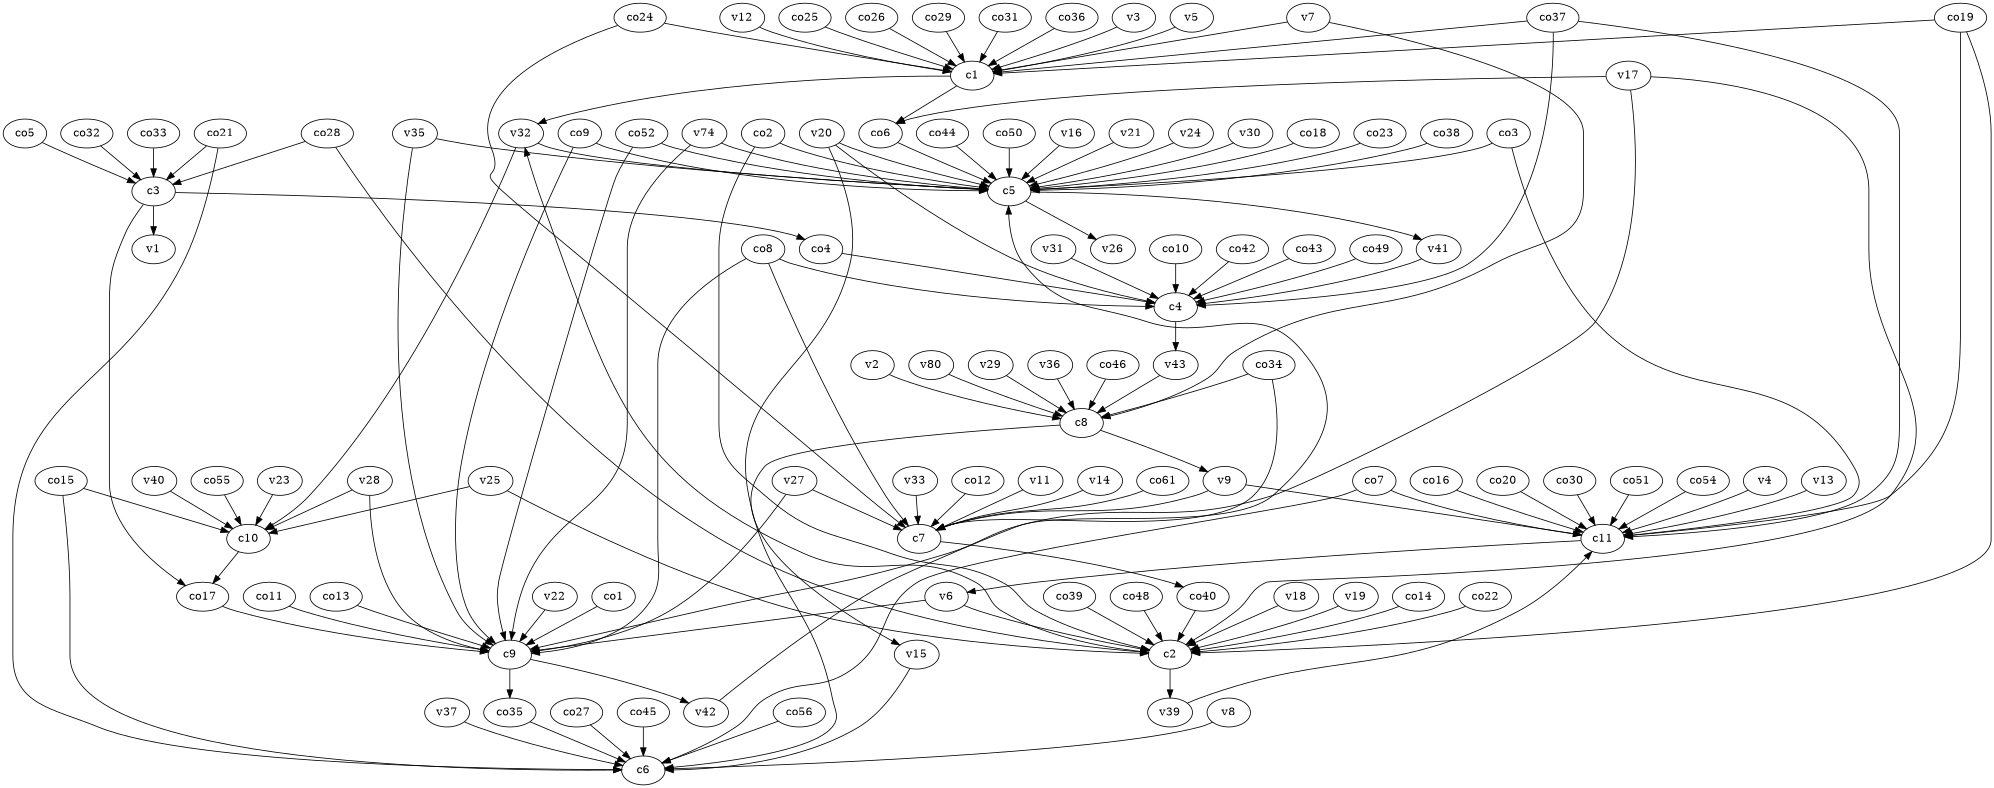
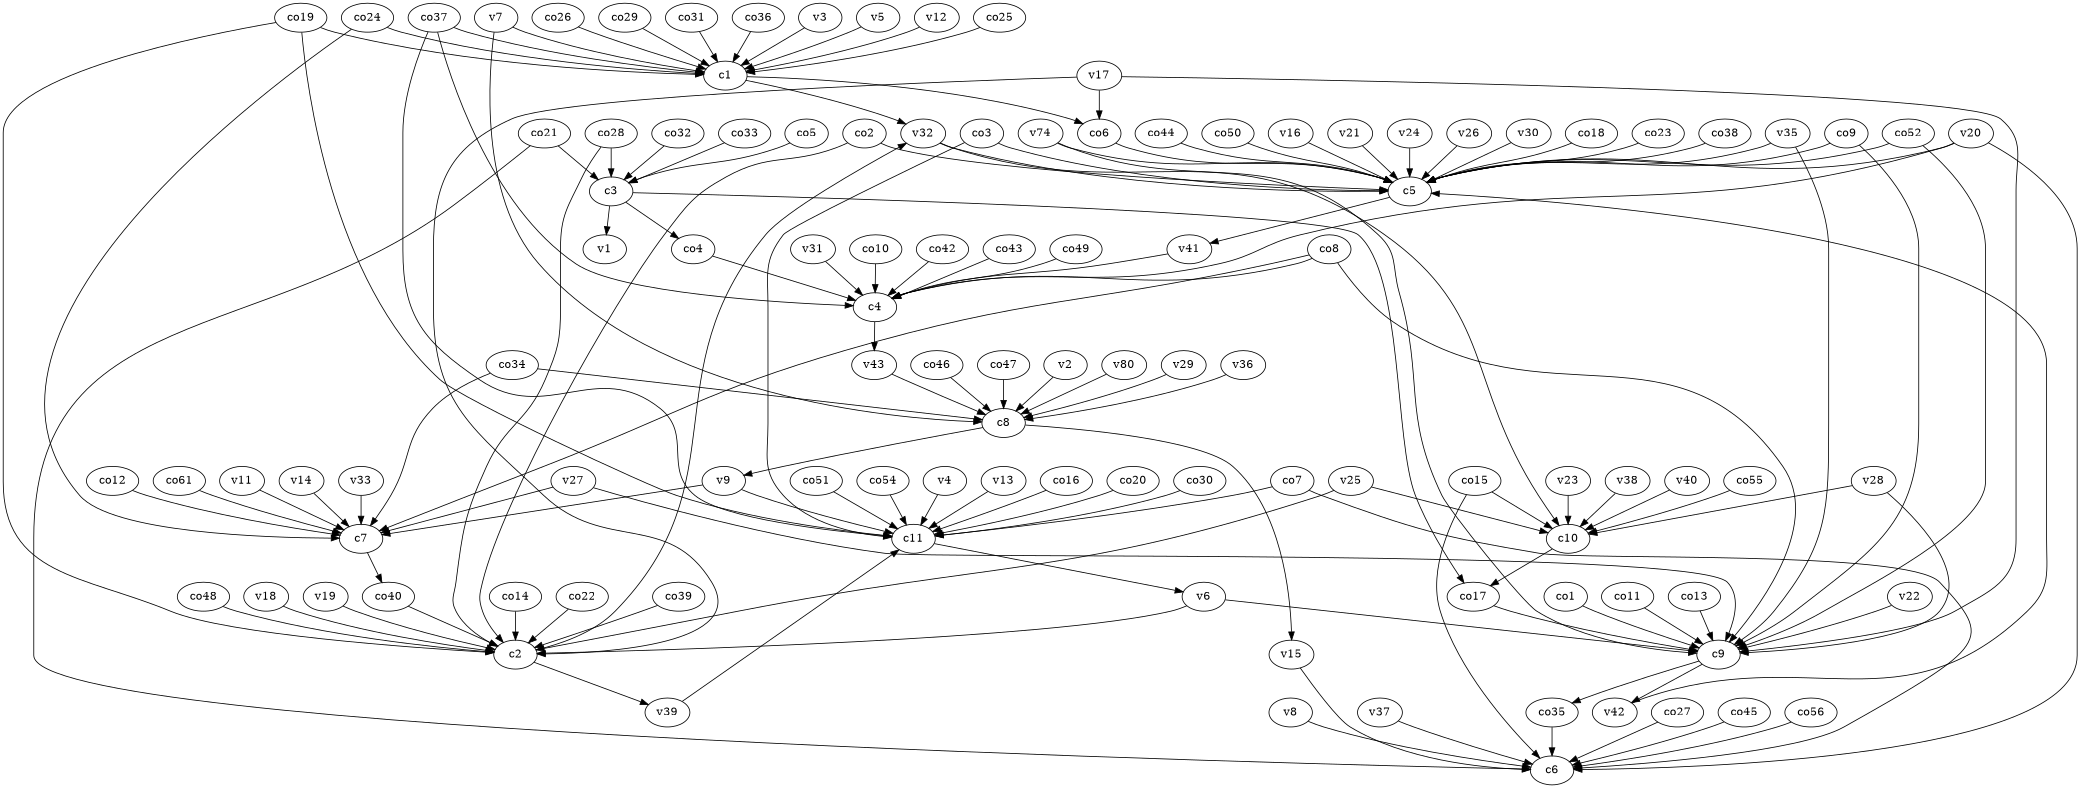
(1057, 218) -> (1442, 160)
none -> (1004, 365)
none -> (1628, 481)
